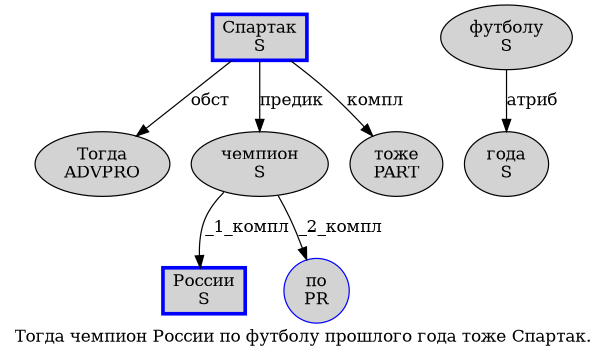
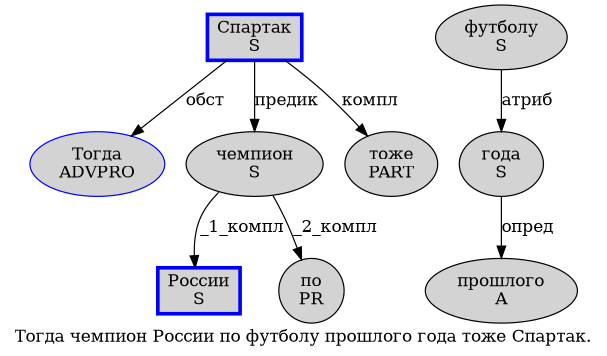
(102, 164) -> (97, 164)
(317, 291) -> (311, 291)
none -> (501, 291)
